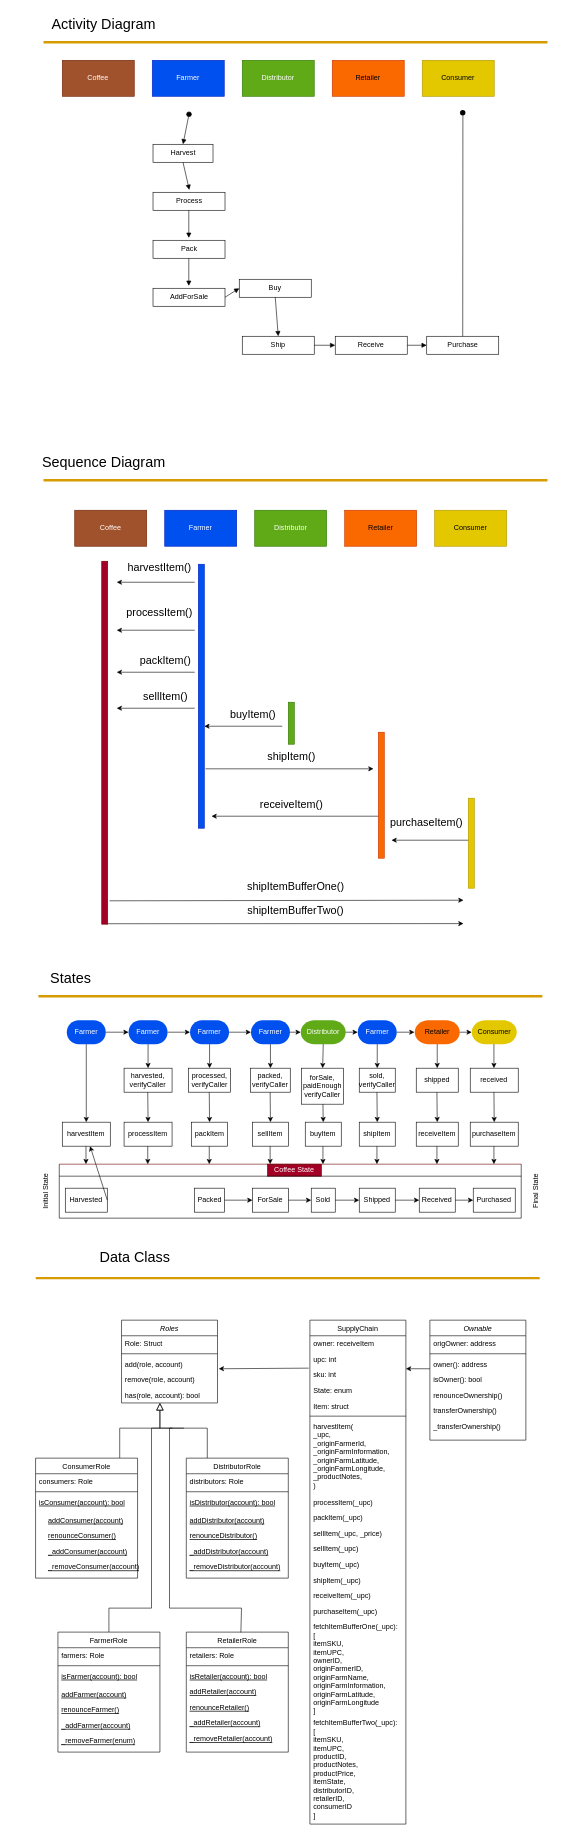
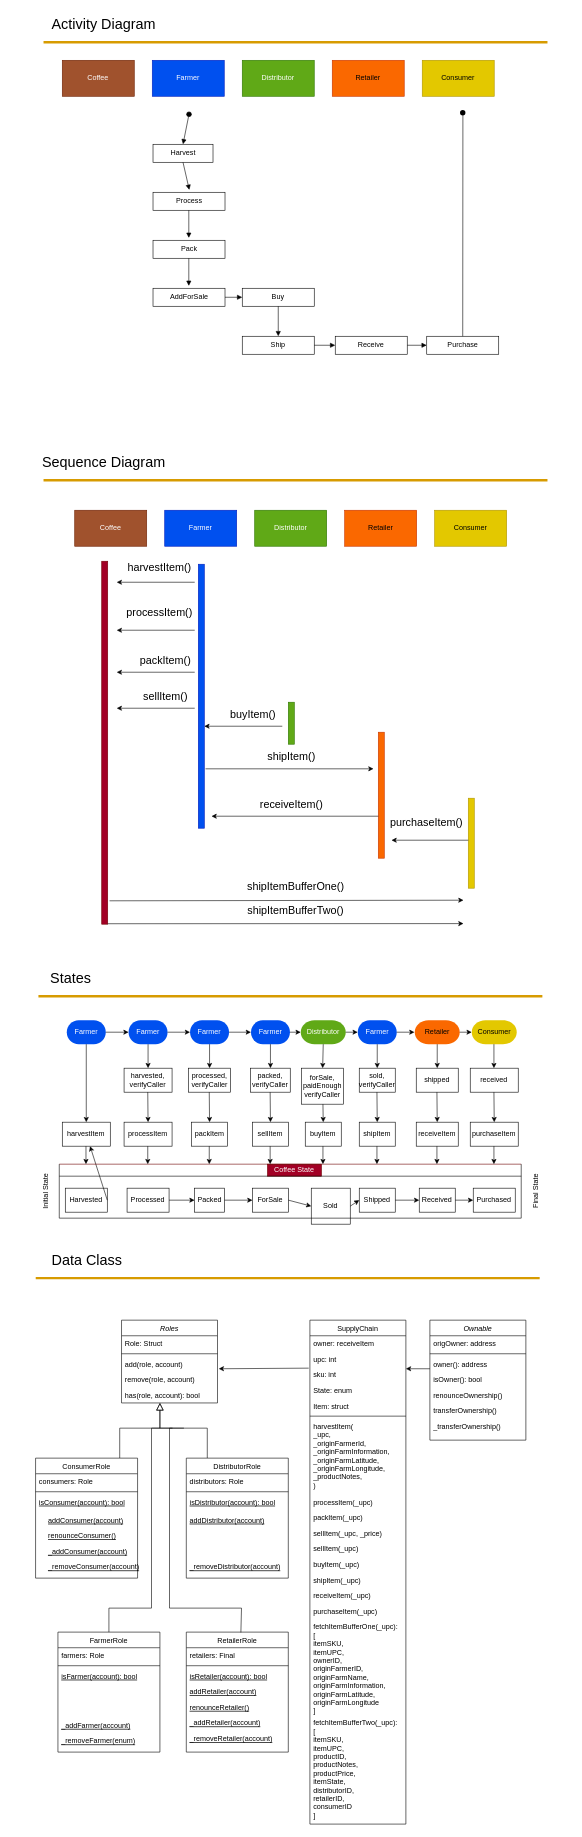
(275, 288) -> (278, 297)
none -> (148, 1200)
none -> (189, 1200)
(323, 1200) -> (331, 1206)
(135, 1257) -> (87, 1260)
(237, 1536) -> none
(237, 1551) -> none
(215, 1656) -> (216, 1656)
(109, 1694) -> none
(109, 1710) -> none
